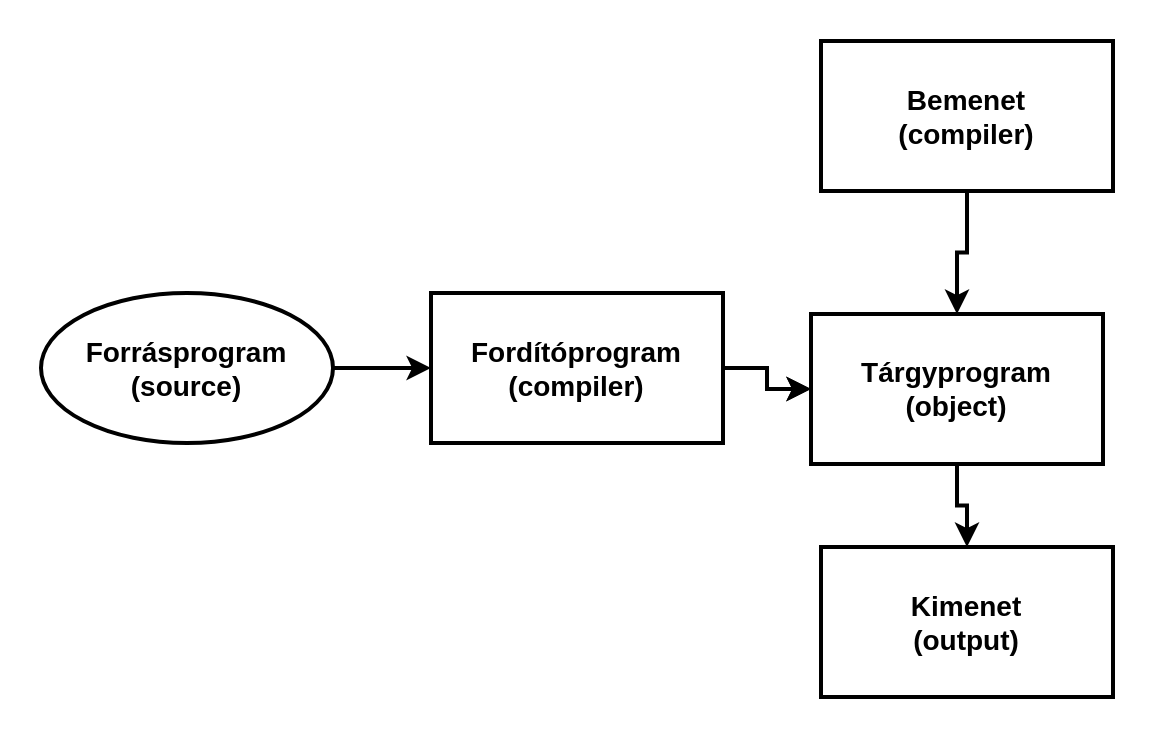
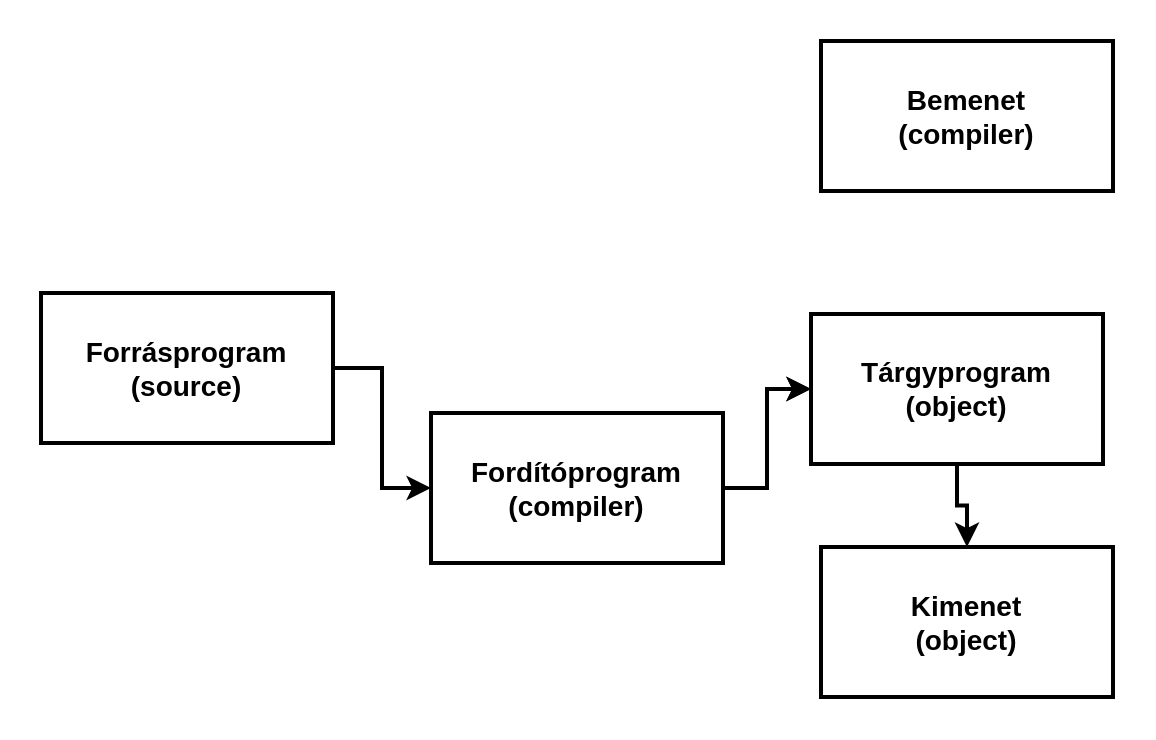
(967, 249) -> none
(187, 368) -> (187, 368)
(577, 368) -> (577, 488)
(967, 623) -> (967, 623)
